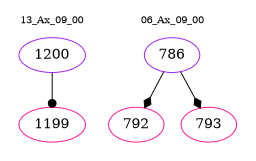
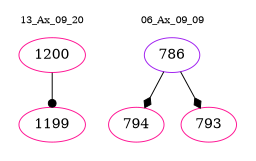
(52, 21) -> (52, 21)
(173, 21) -> (173, 21)
(52, 55) -> (52, 55)
(136, 125) -> (136, 125)
